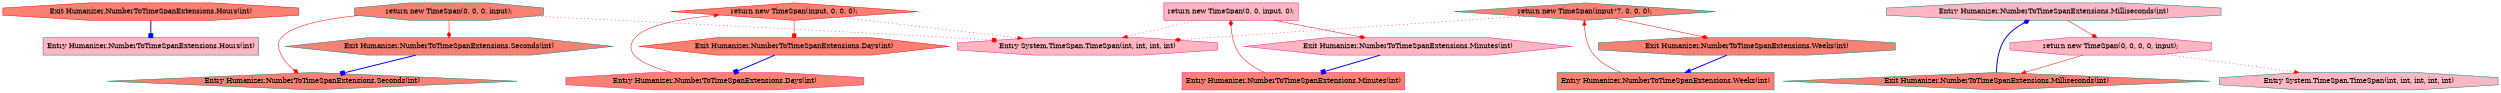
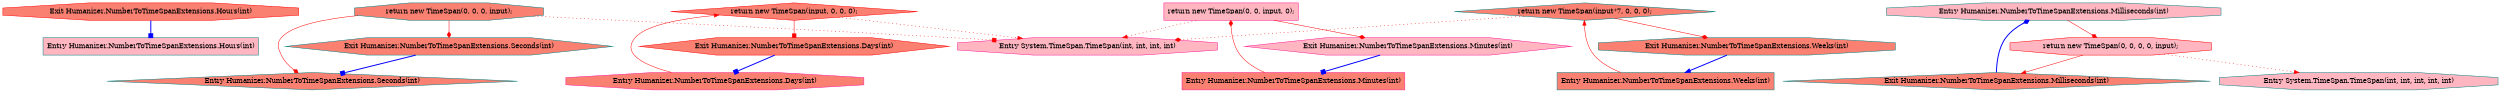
(2111, 46) -> (2111, 46)
